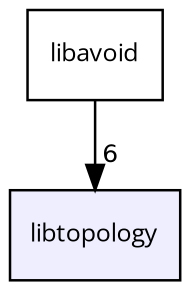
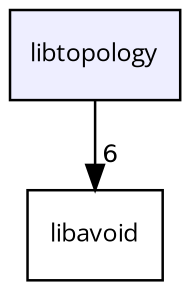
(95, 133) -> (95, 133)
